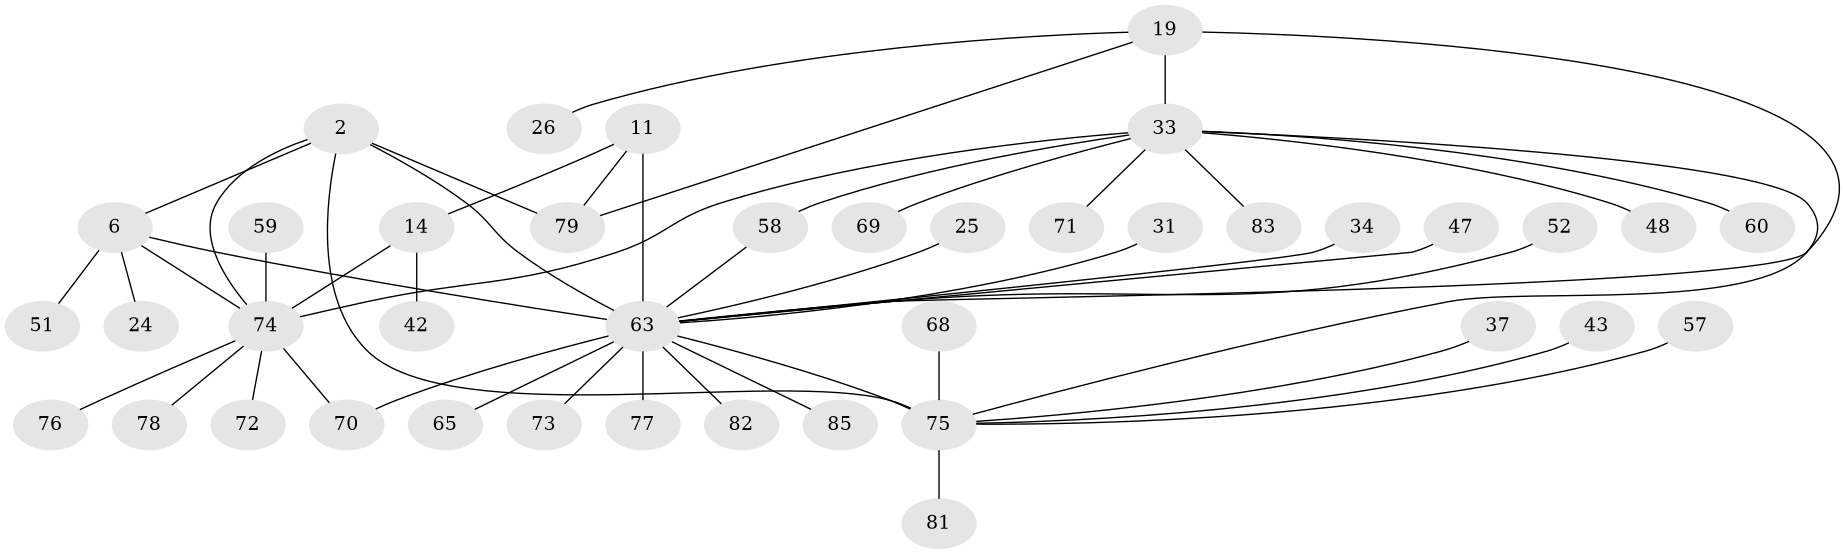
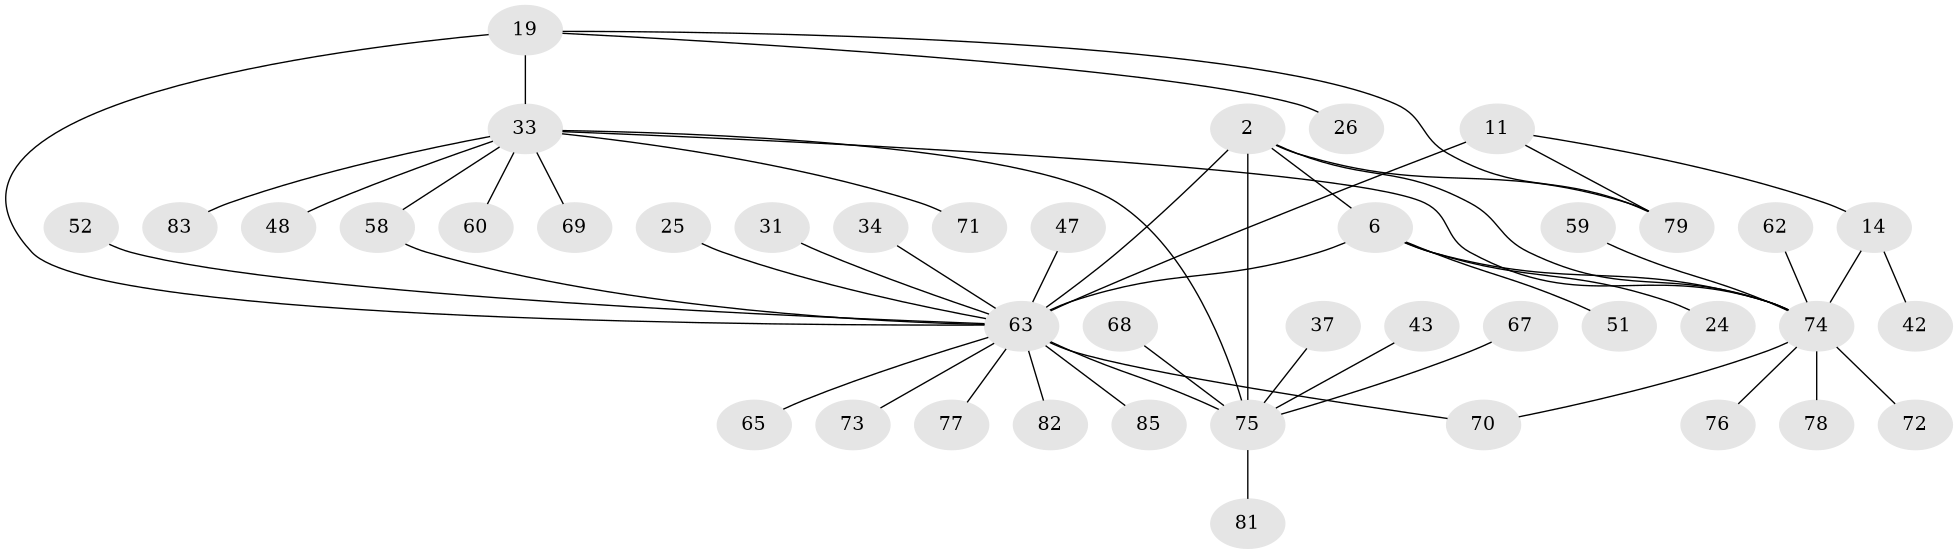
none -> (1776, 228)
(1696, 326) -> (1521, 326)
